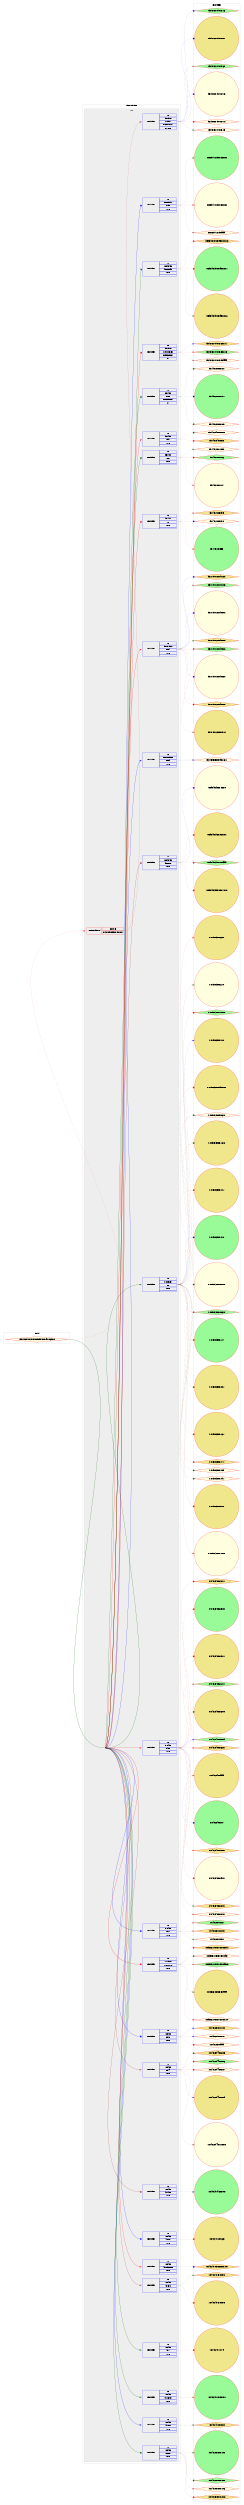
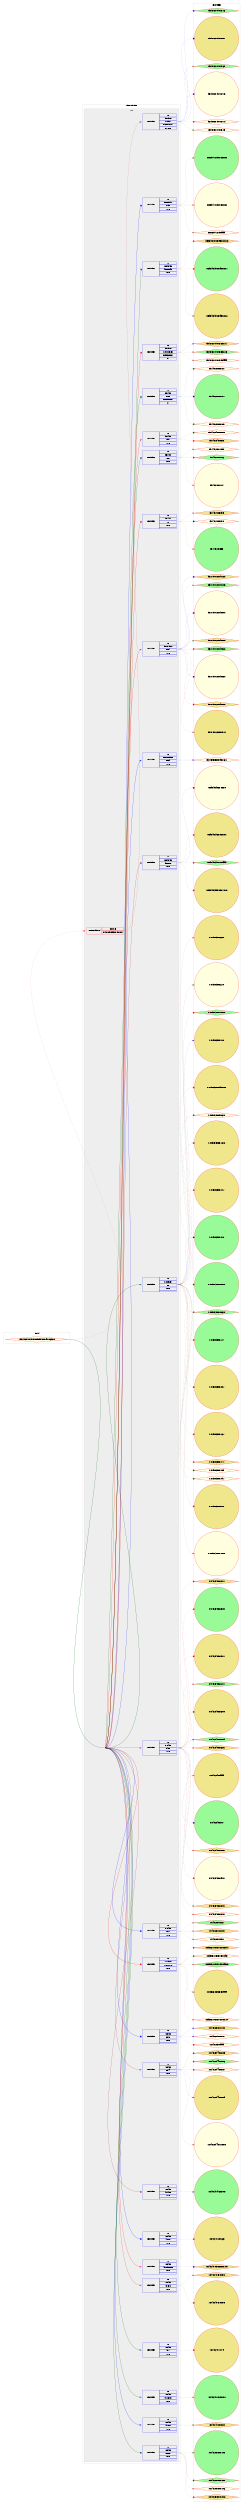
(217, 1285) -> (217, 1285)
